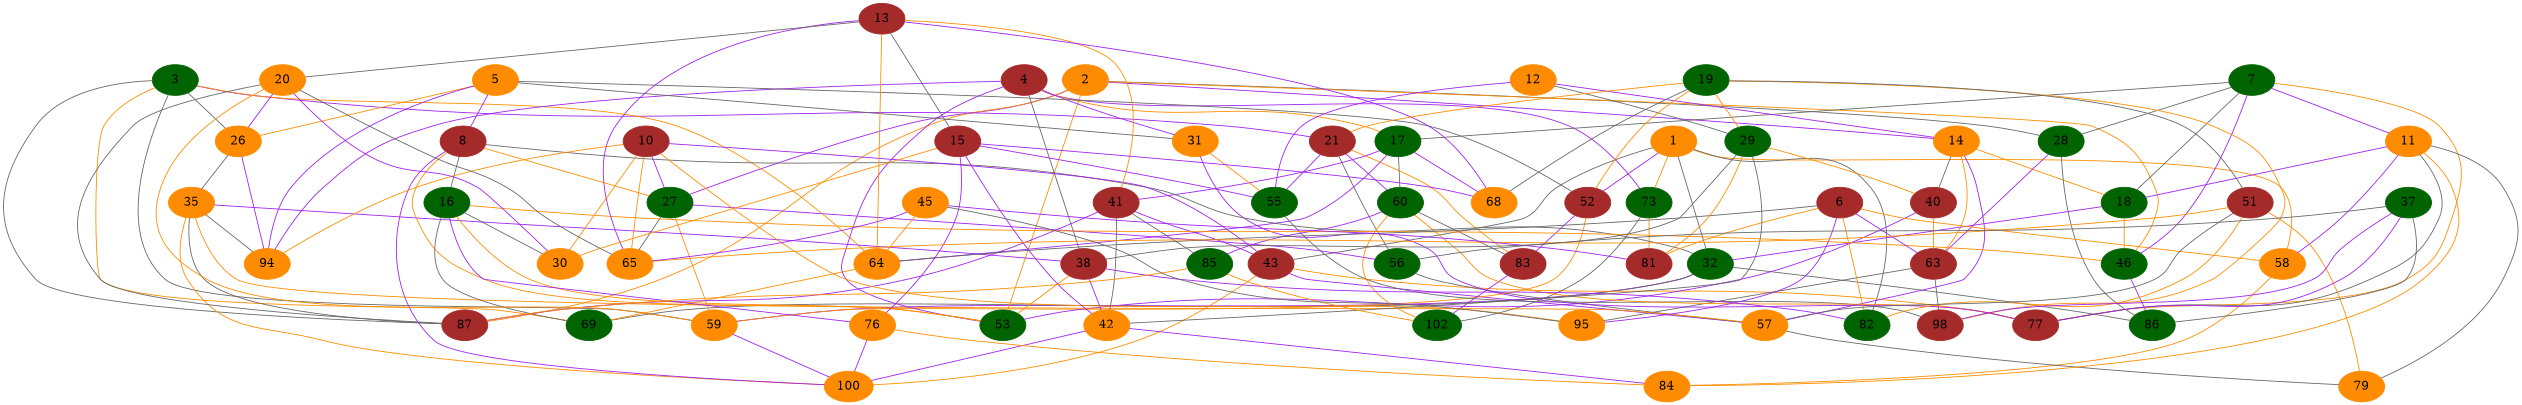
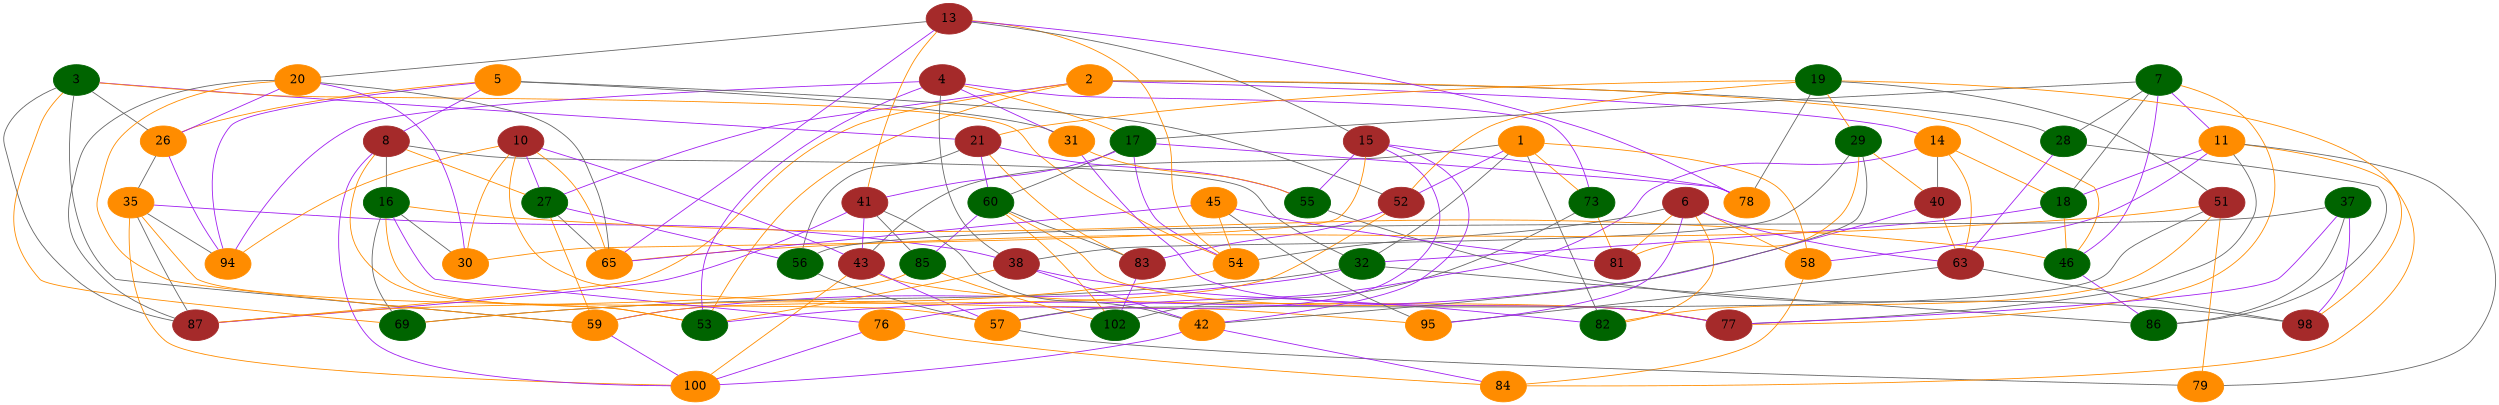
(1533, 80) -> none
(1494, 203) -> (1747, 203)
(877, 264) -> (1236, 264)
